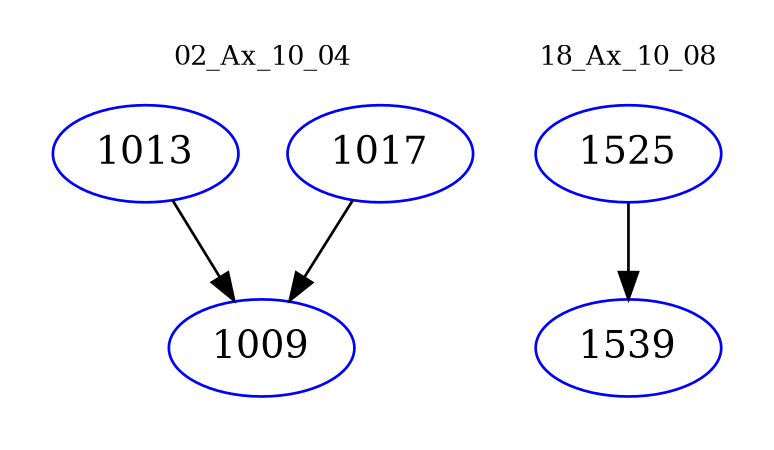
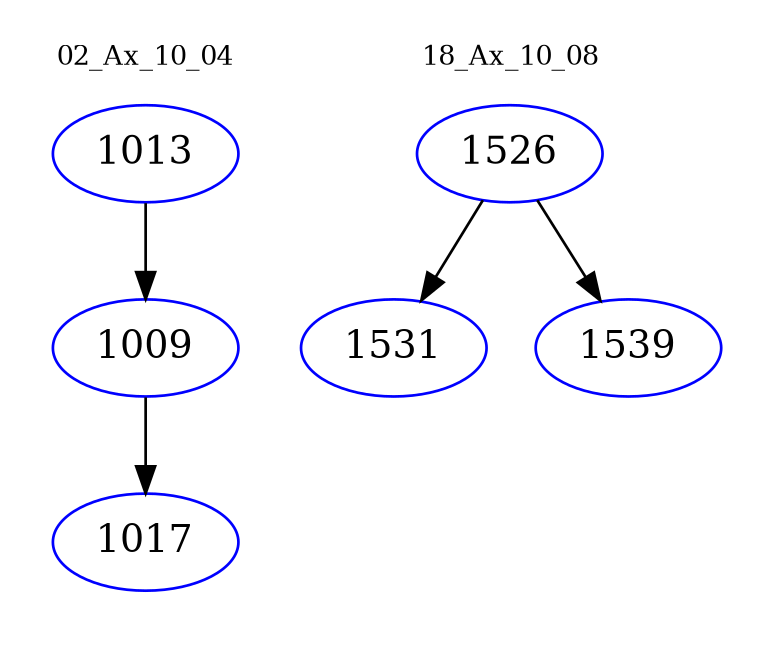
(628, 154) -> (510, 154)
(329, 239) -> (146, 432)
none -> (394, 348)
